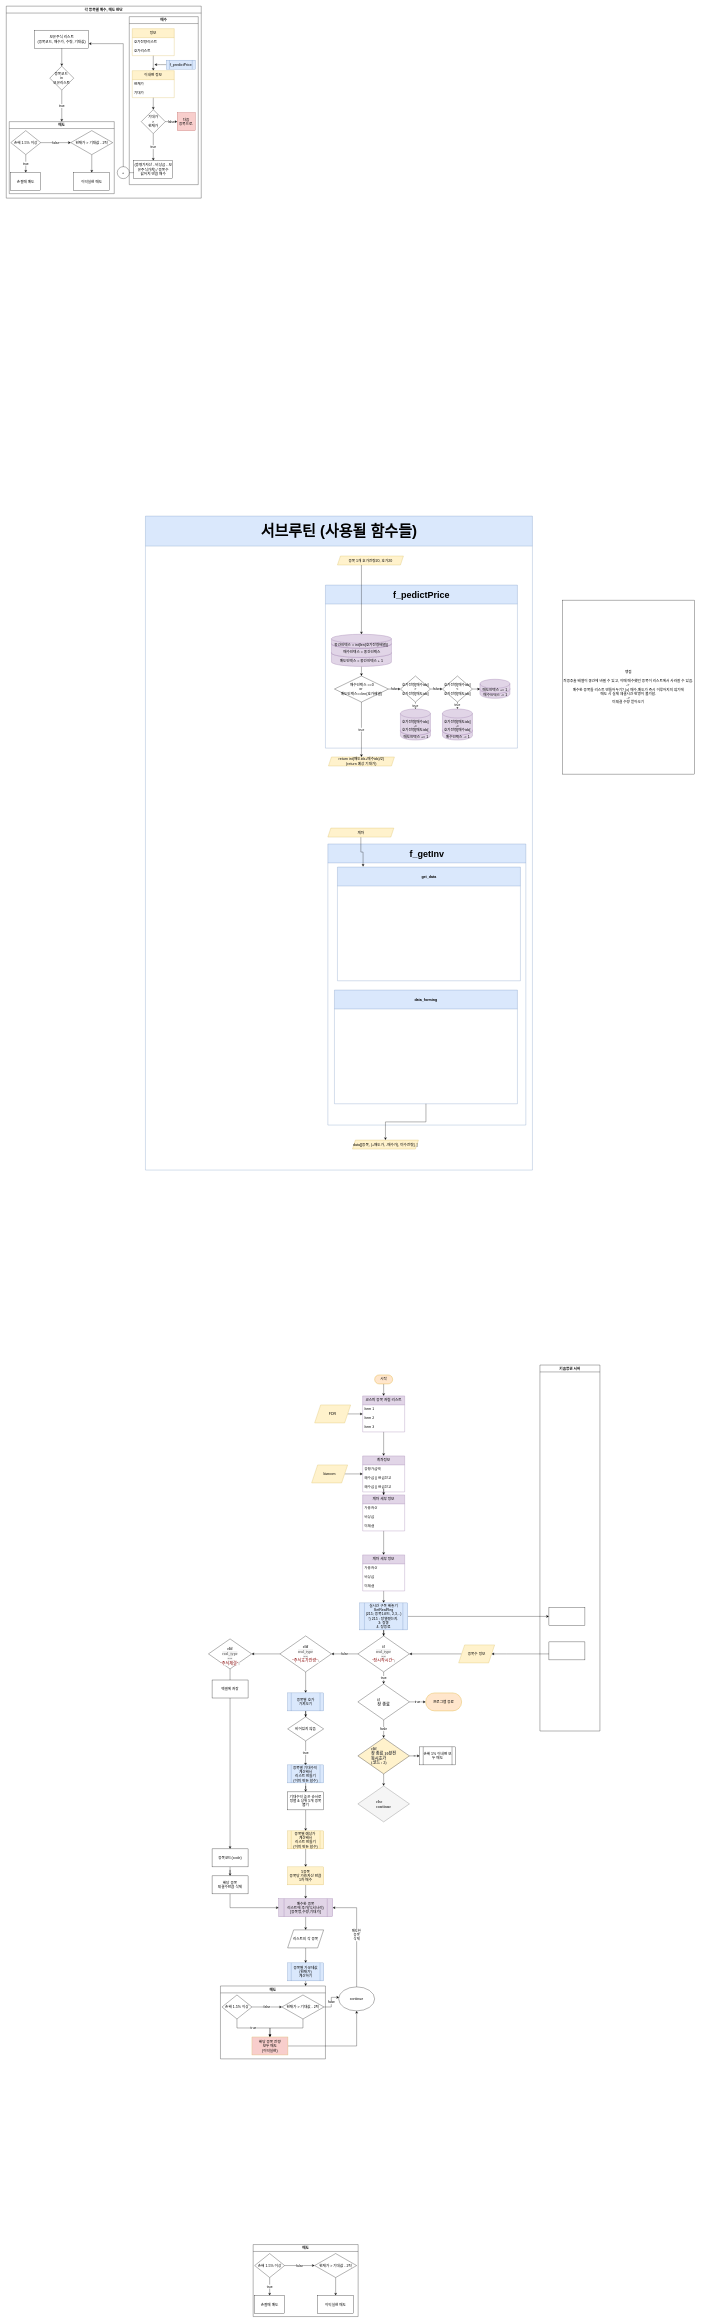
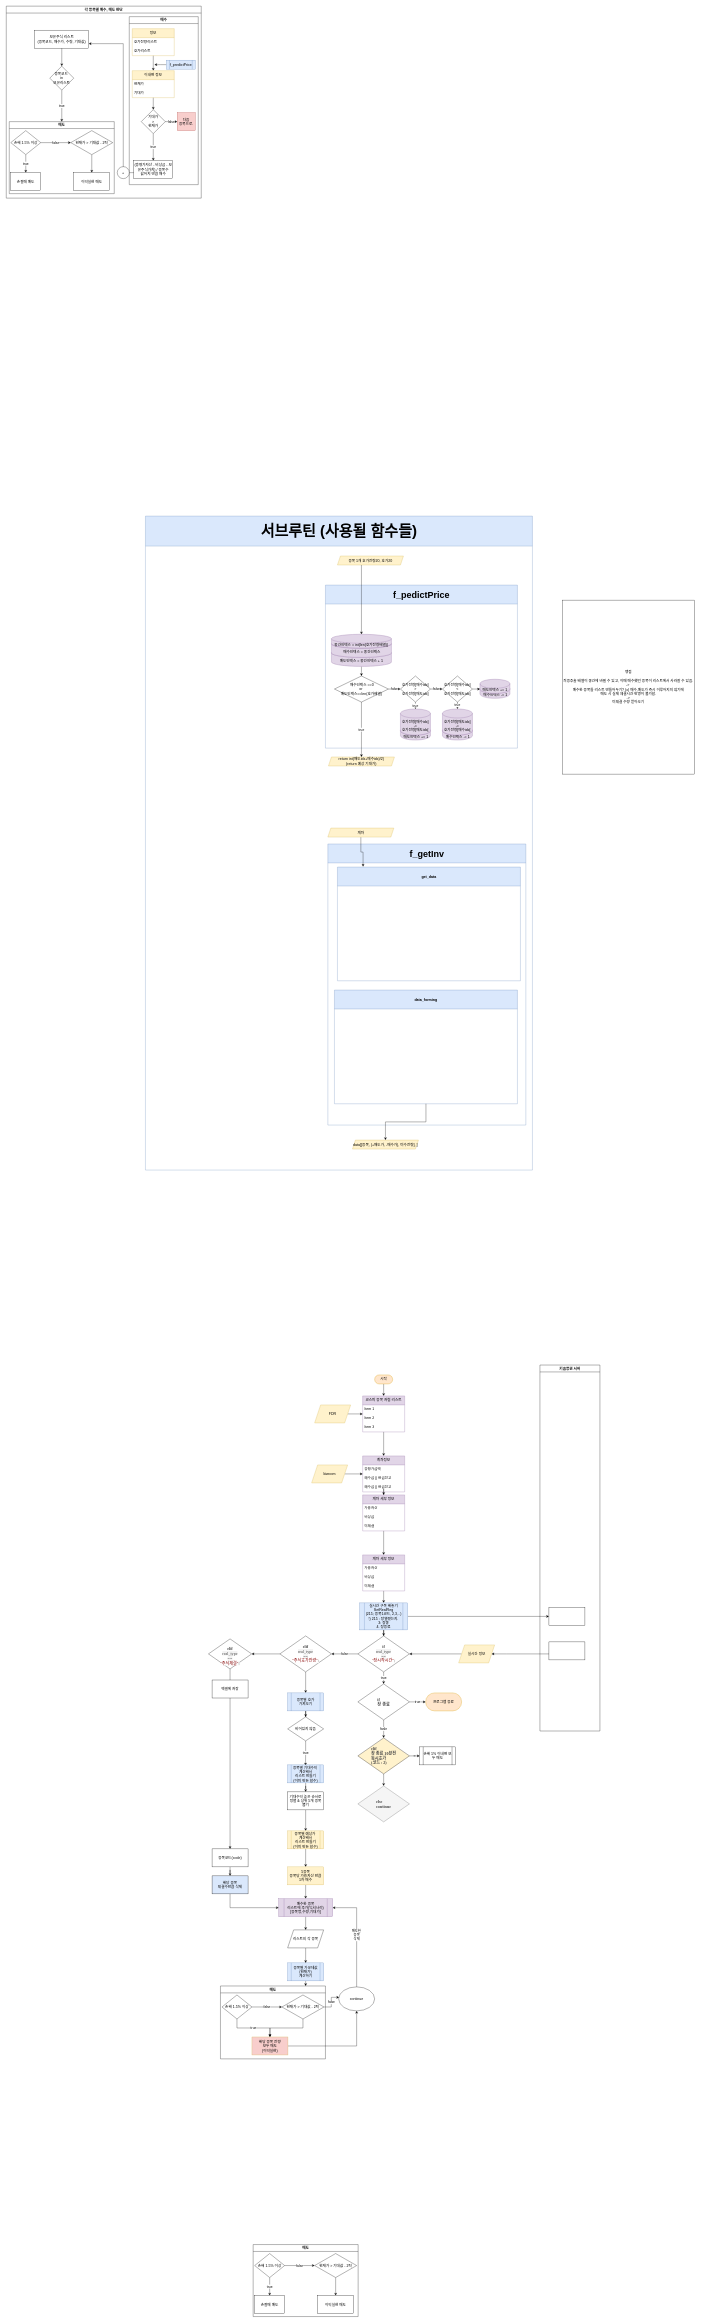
(477, 1654) -> (477, 1654)
(230, 1885) -> (230, 1885)
